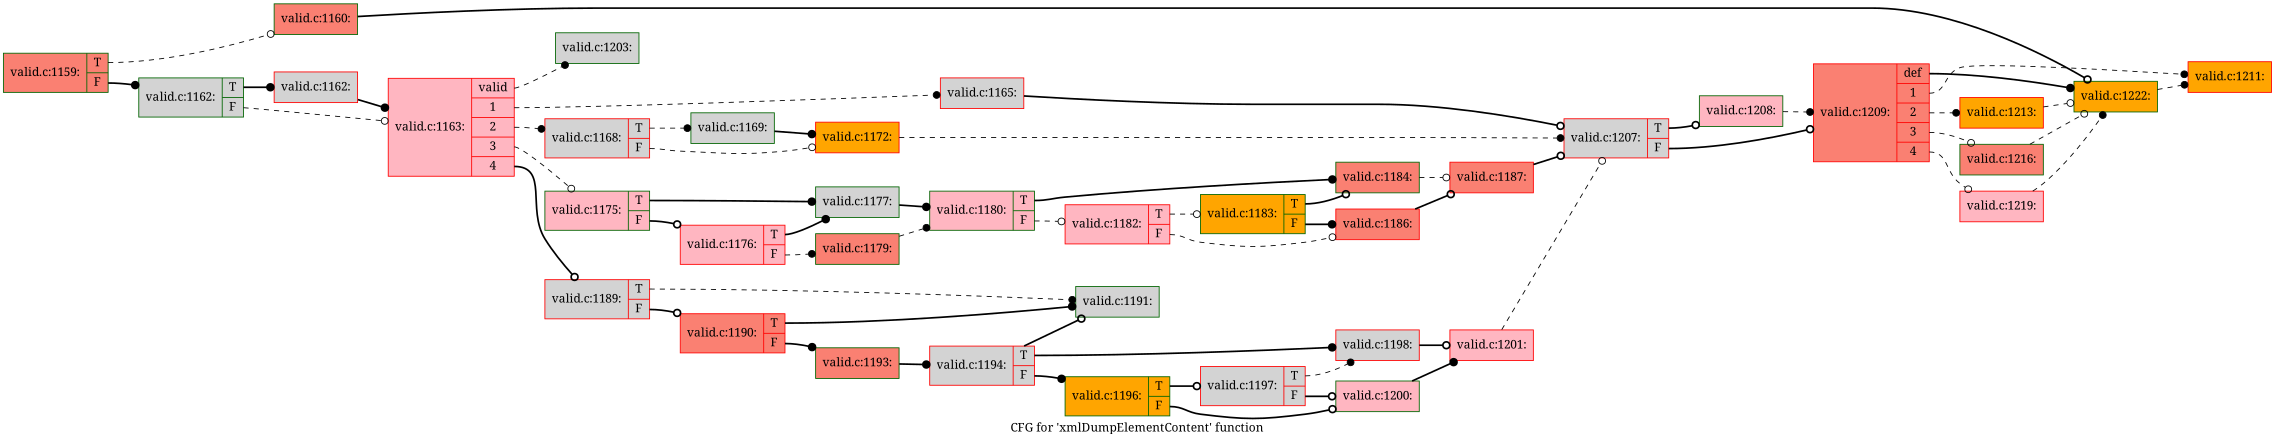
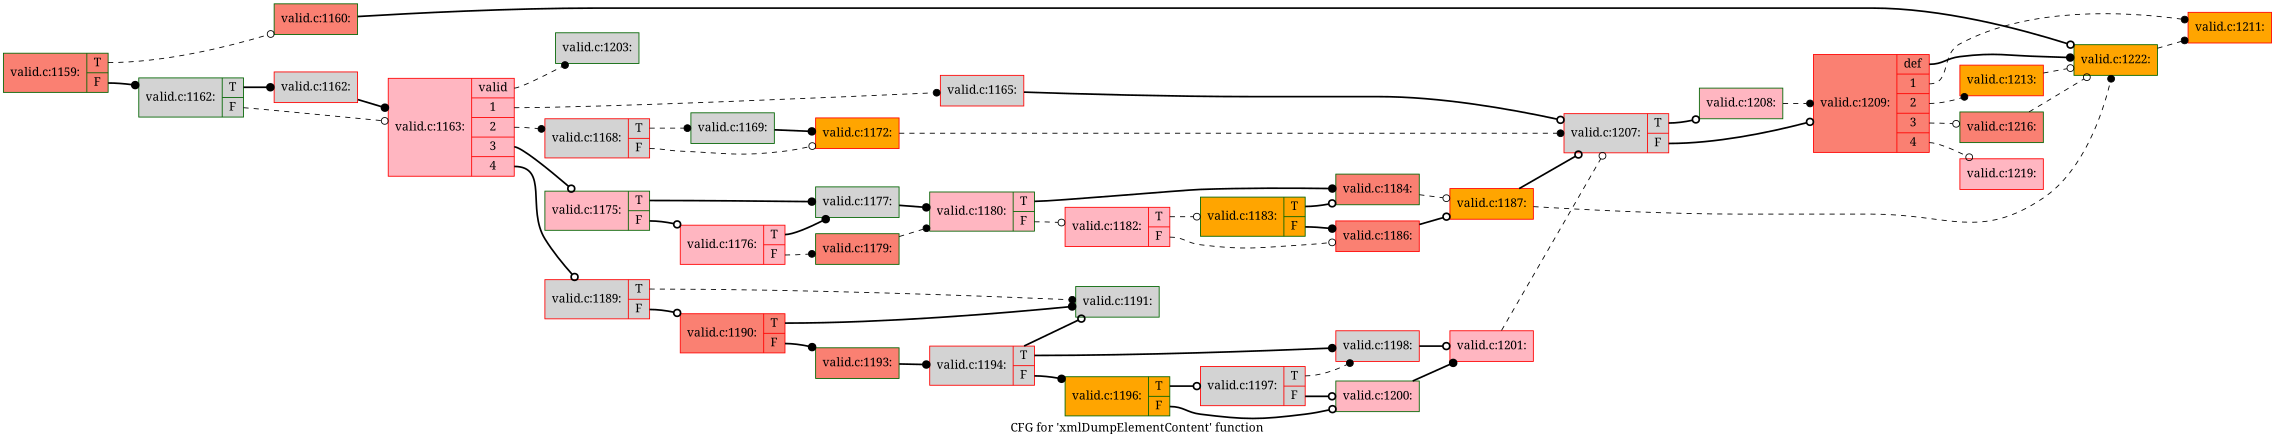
(2070, 157) -> (1859, 214)
(543, 165) -> (543, 165)
(1492, 178) -> (1492, 204)
